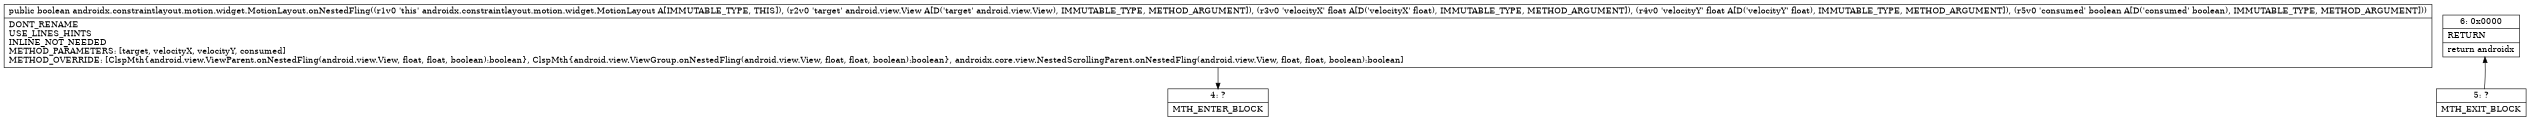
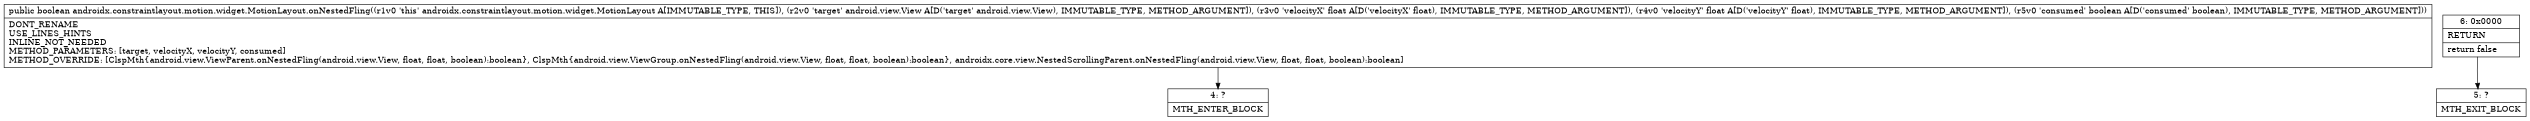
(2481, 50) -> (2473, 50)
(2485, 76) -> (2477, 70)
